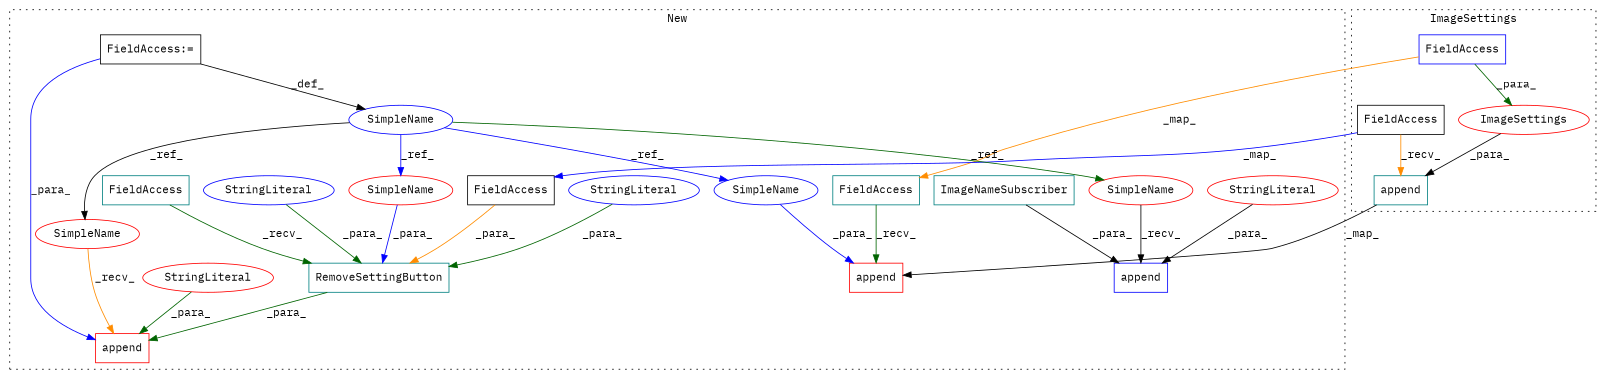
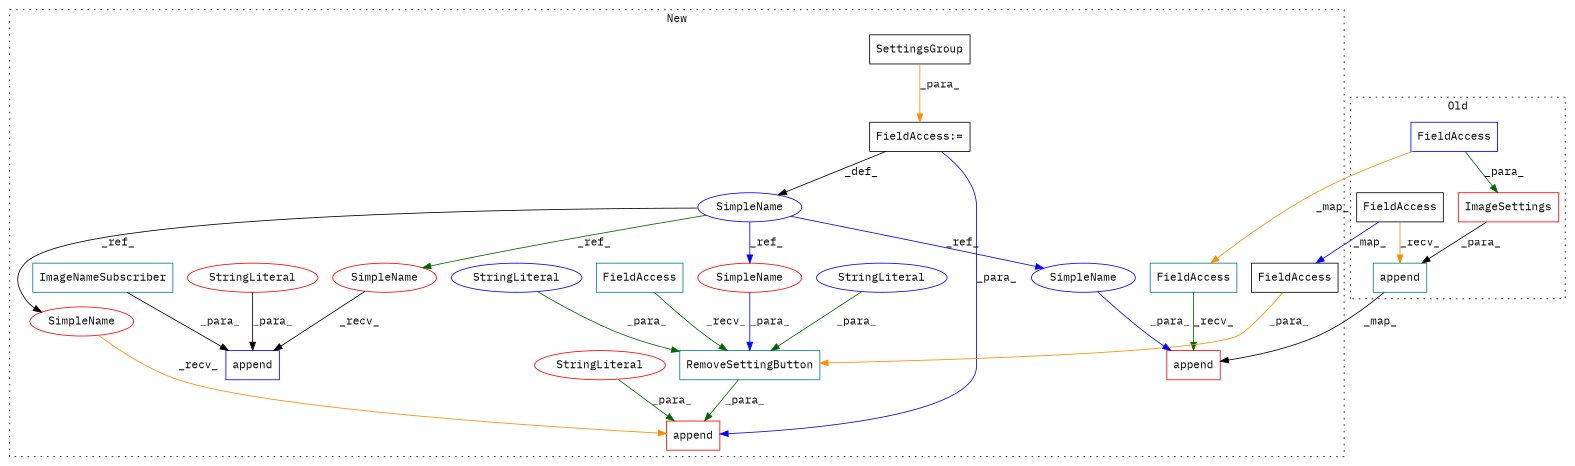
(1474, 19) -> (1458, 106)
none -> (920, 49)
(1524, 120) -> (1509, 207)
